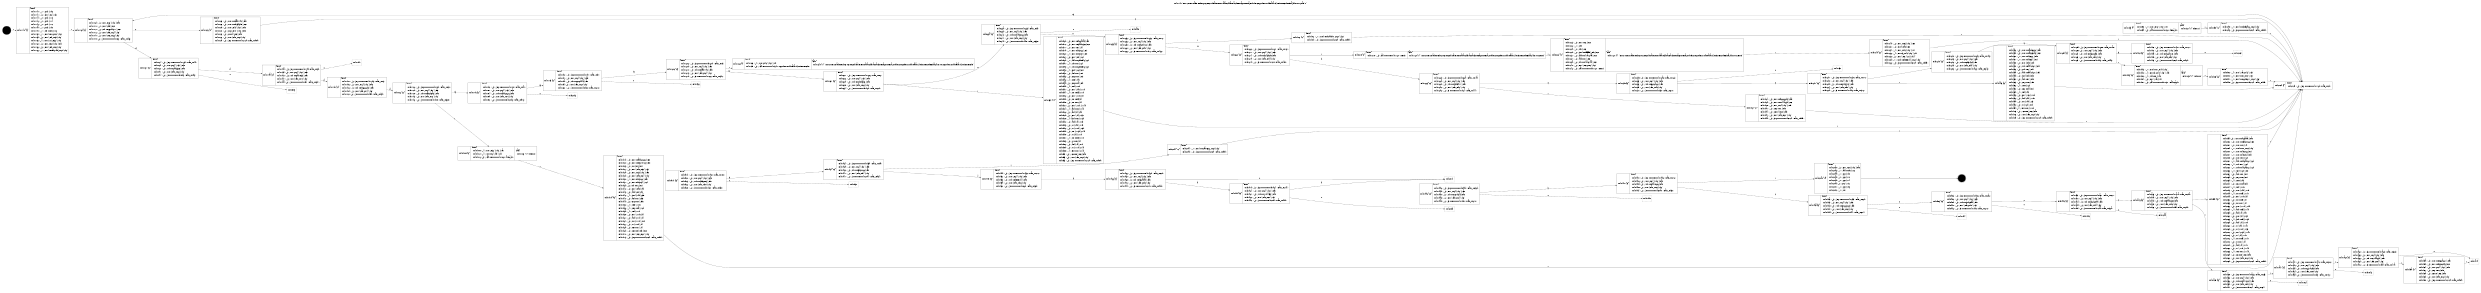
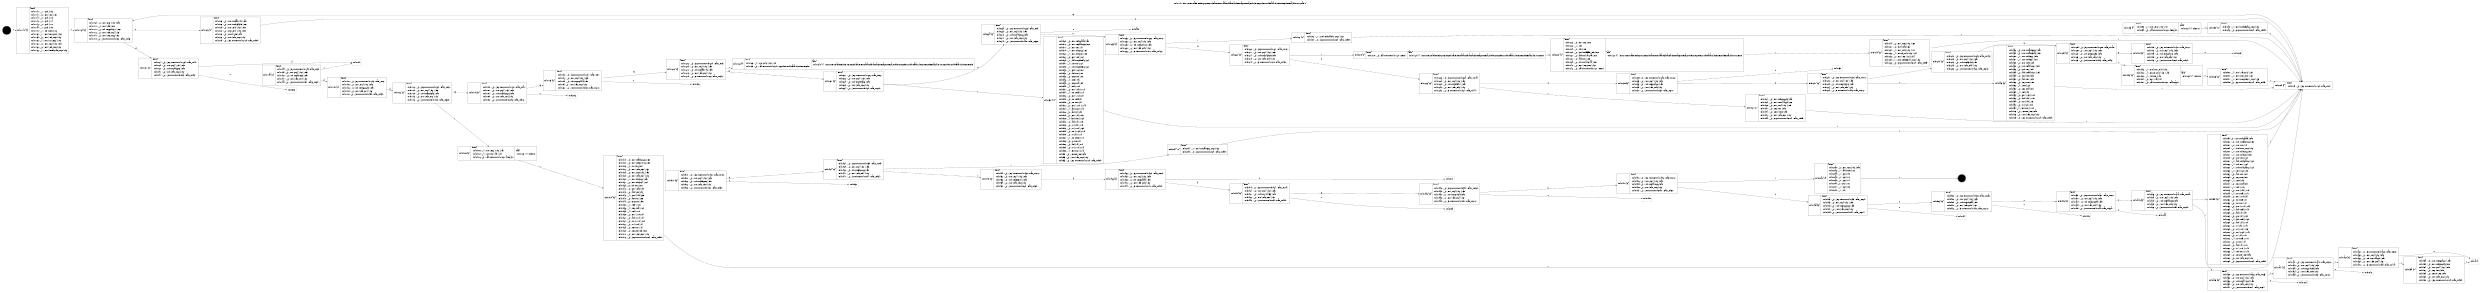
(230, 72) -> (275, 64)
(1367, 182) -> (1354, 194)
